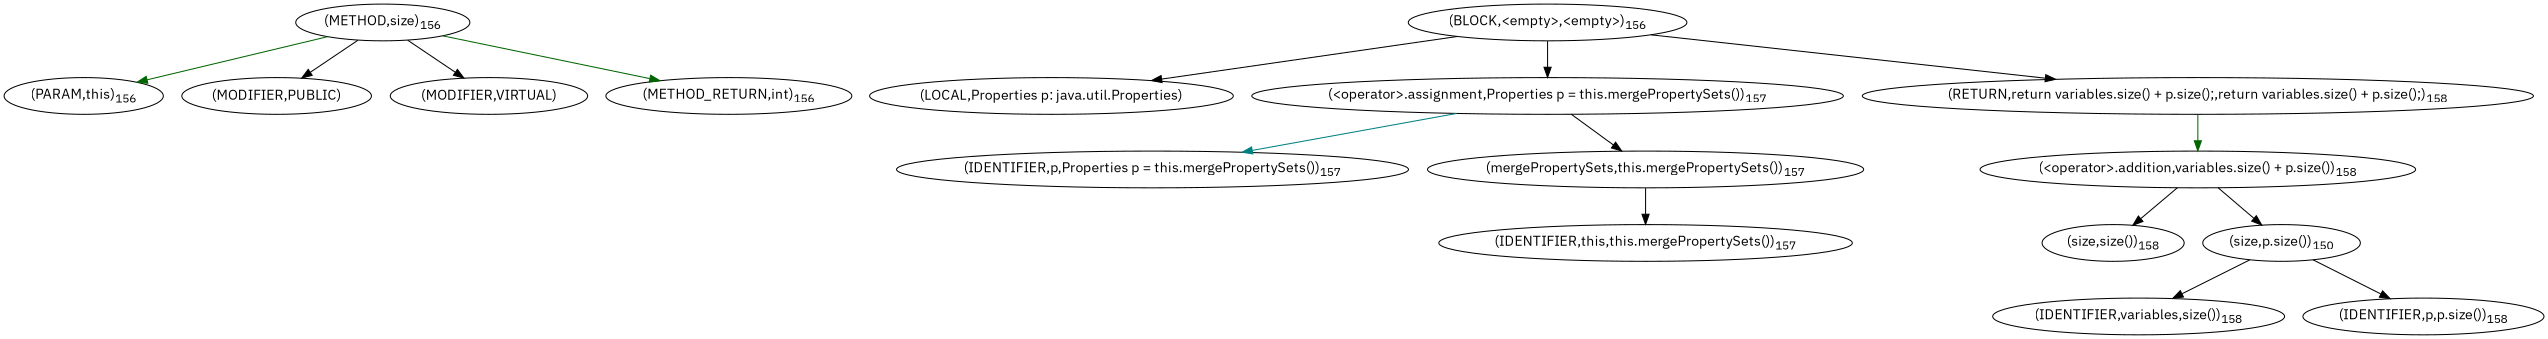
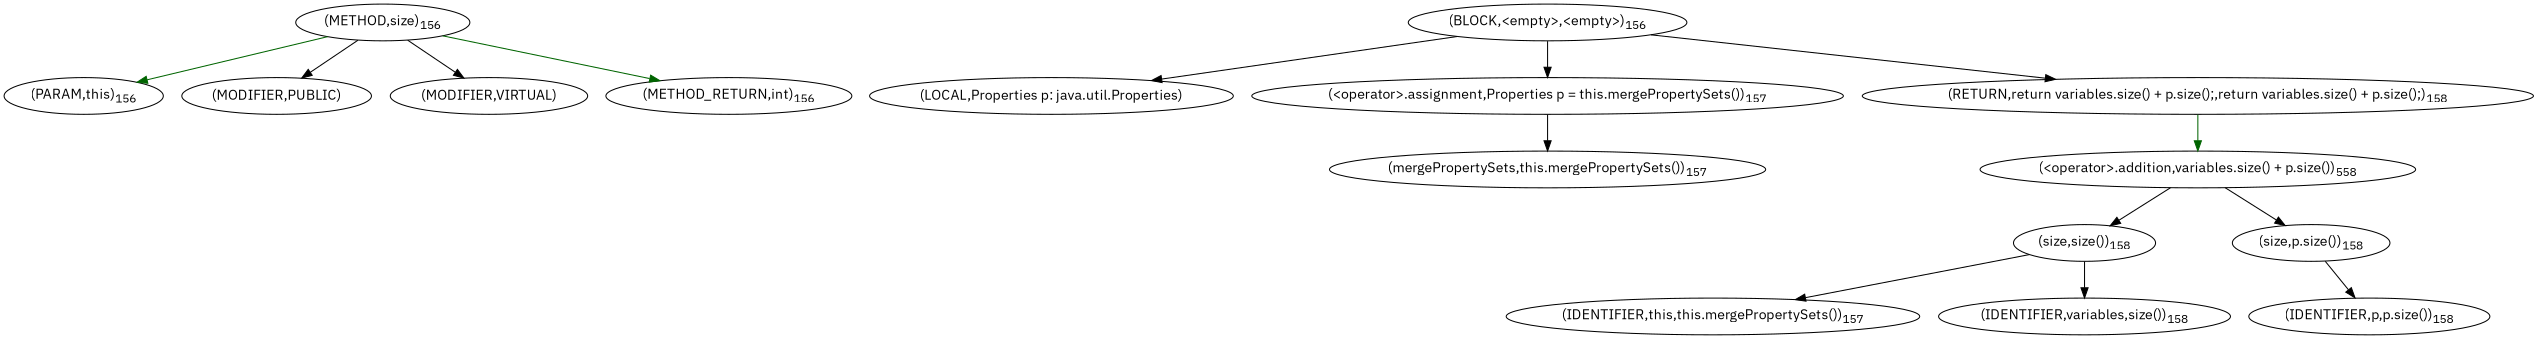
(2346, 168) -> (2346, 168)
(1153, 169) -> none
(1646, 201) -> (1917, 276)
(2323, 241) -> (2353, 241)
(2216, 277) -> (2085, 275)
